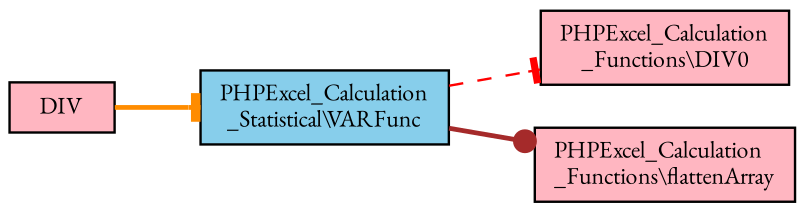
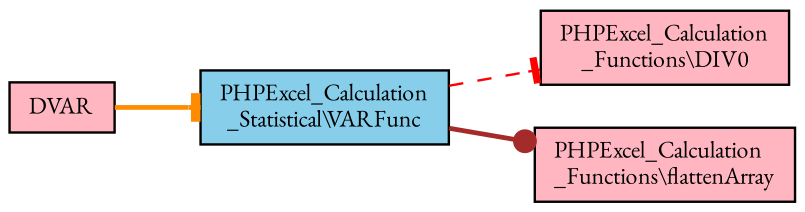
(62, 107) -> (62, 107)
